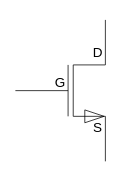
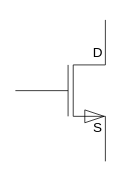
(60, 83) -> none
